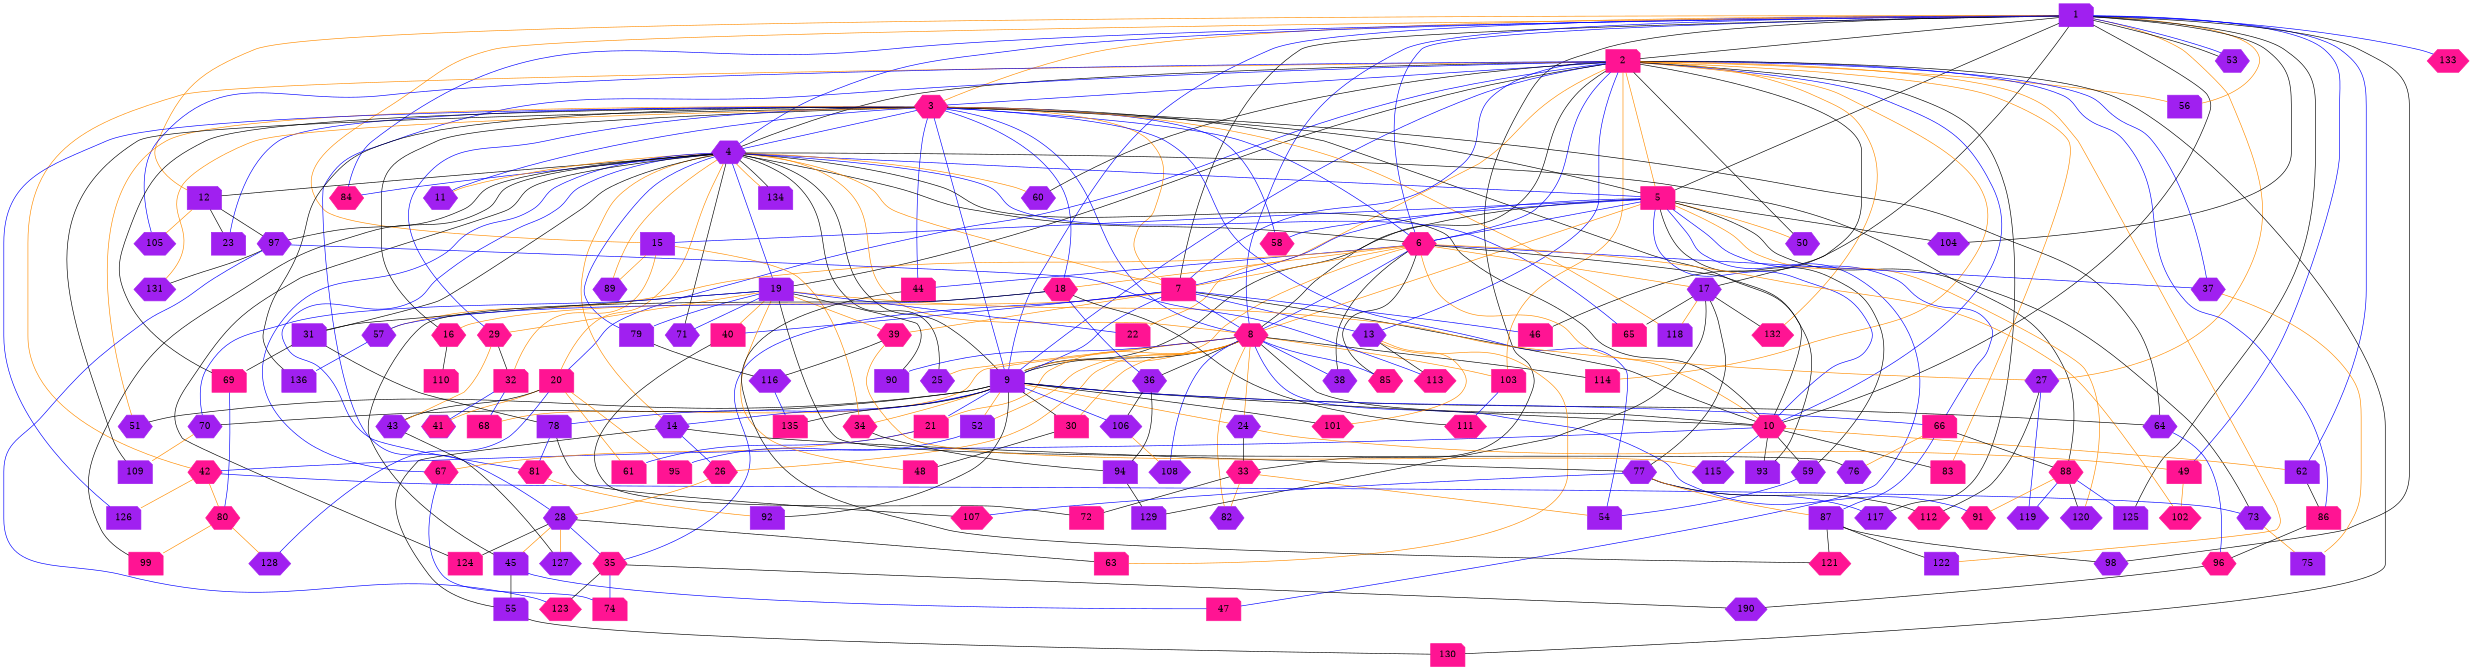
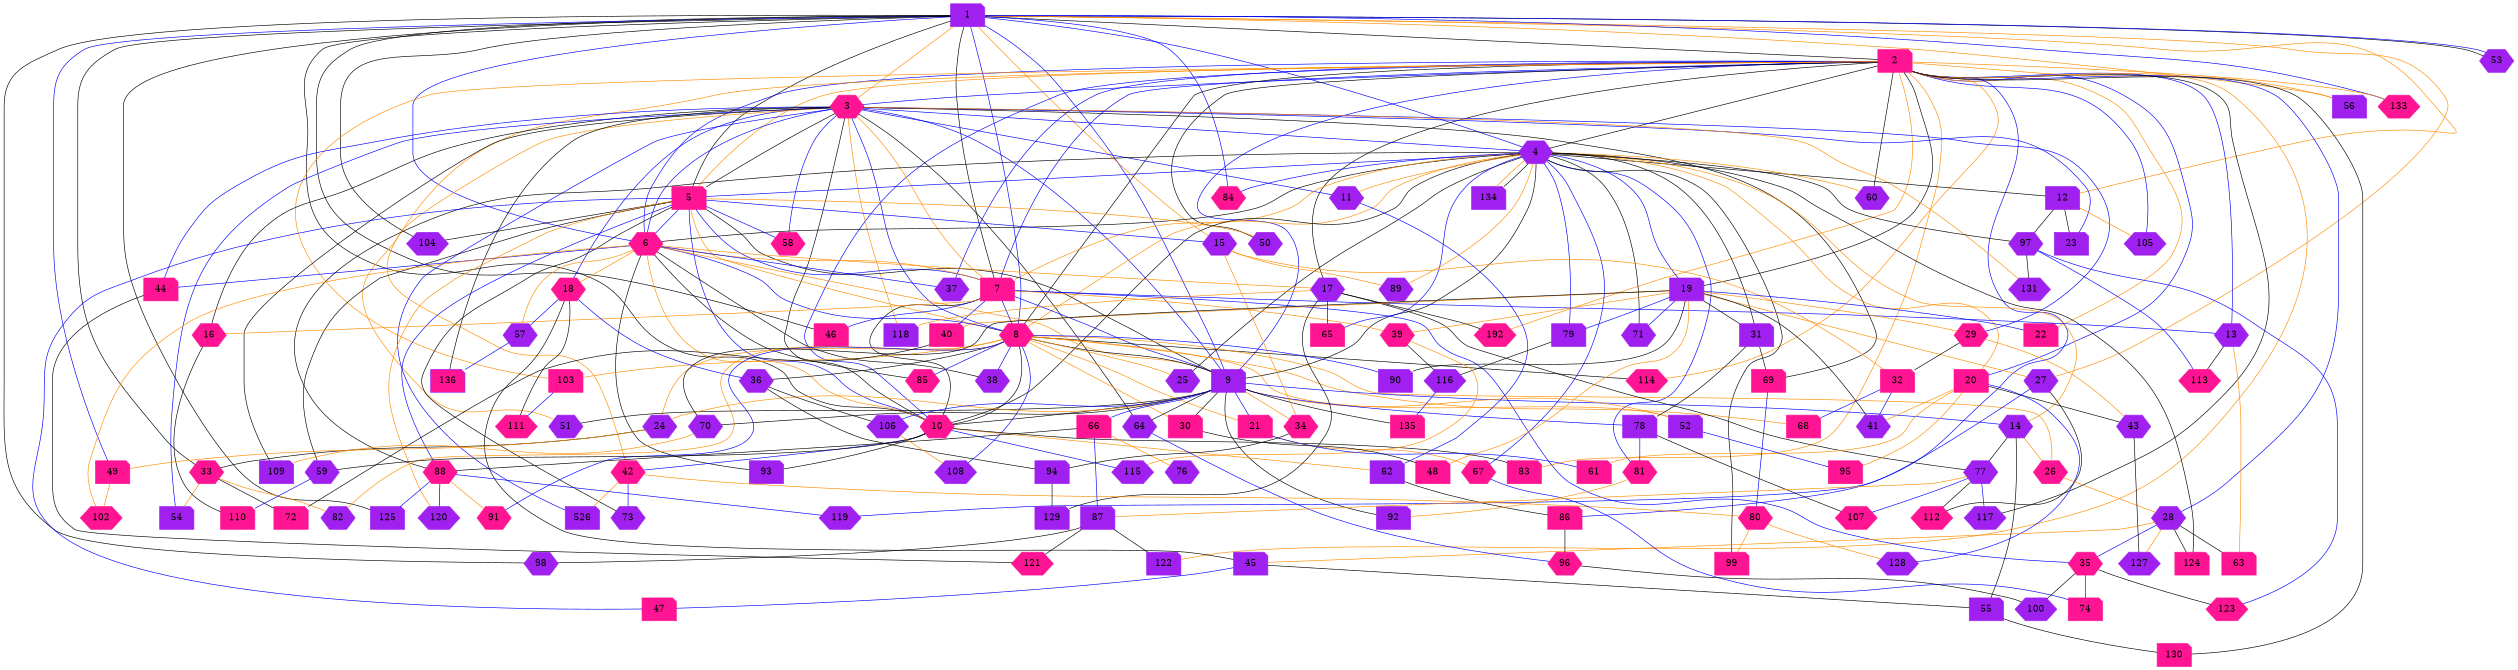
none -> (2066, 68)
(2366, 131) -> (1524, 331)
(658, 244) -> (1220, 244)
(1882, 274) -> (478, 290)
(451, 306) -> (1146, 313)
(1773, 335) -> (1495, 335)
(299, 381) -> (448, 381)
(1603, 381) -> (1647, 381)
(439, 427) -> (1873, 427)
(1333, 427) -> none
(694, 447) -> (2033, 449)
(1265, 456) -> (1793, 334)
(1710, 502) -> (284, 493)
(124, 518) -> (582, 518)
(2308, 564) -> none
(1746, 609) -> (2036, 609)
